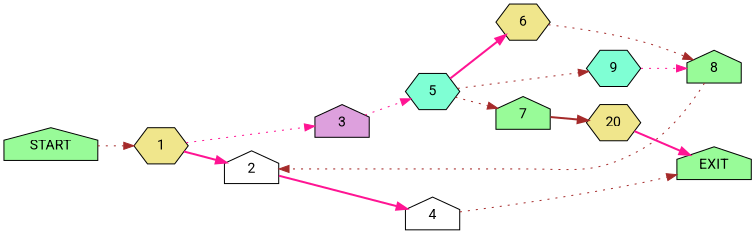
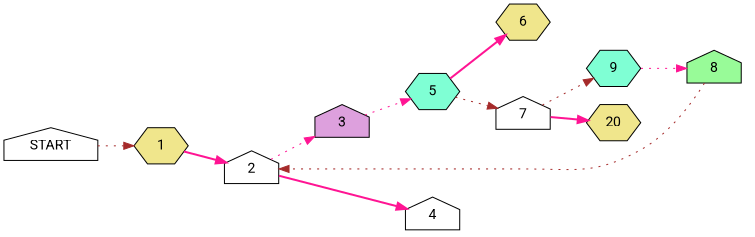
(617, 36) -> none
(518, 81) -> (564, 94)
(523, 115) -> (523, 115)
(564, 118) -> (564, 118)
(245, 135) -> (288, 150)
(51, 146) -> (51, 146)
(714, 165) -> none
